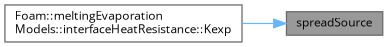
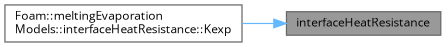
(335, 23) -> (364, 23)
